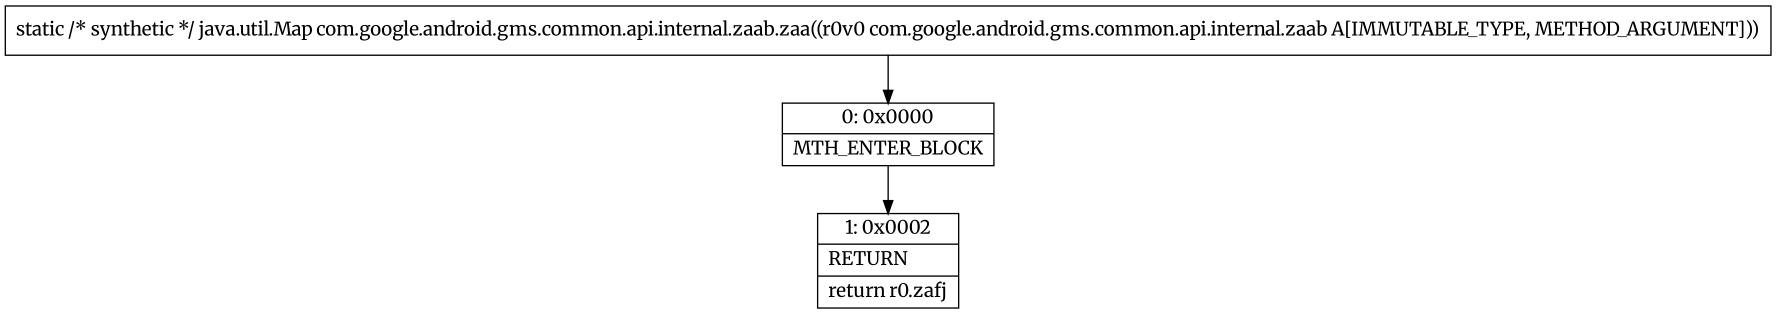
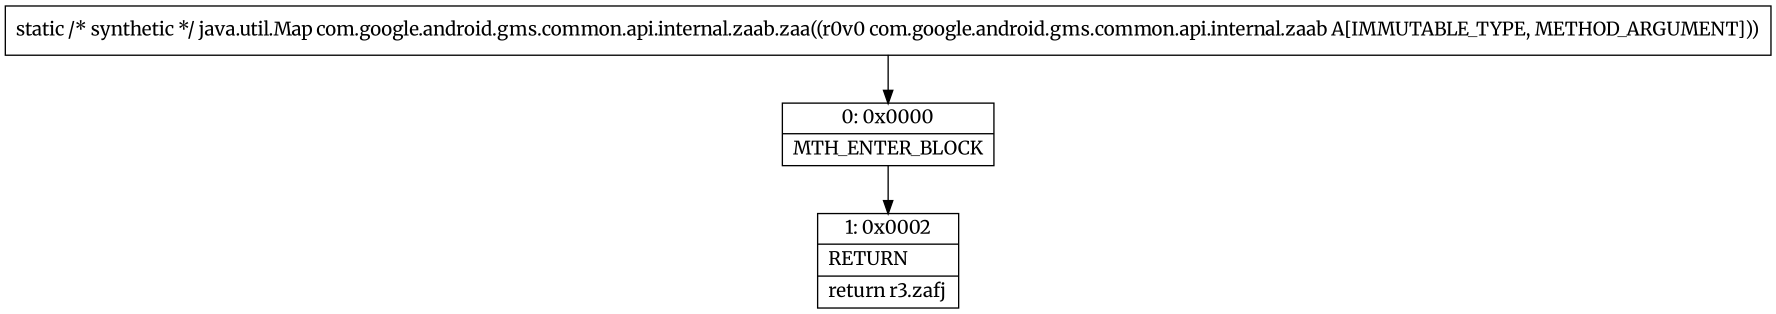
(888, 291) -> (887, 291)
